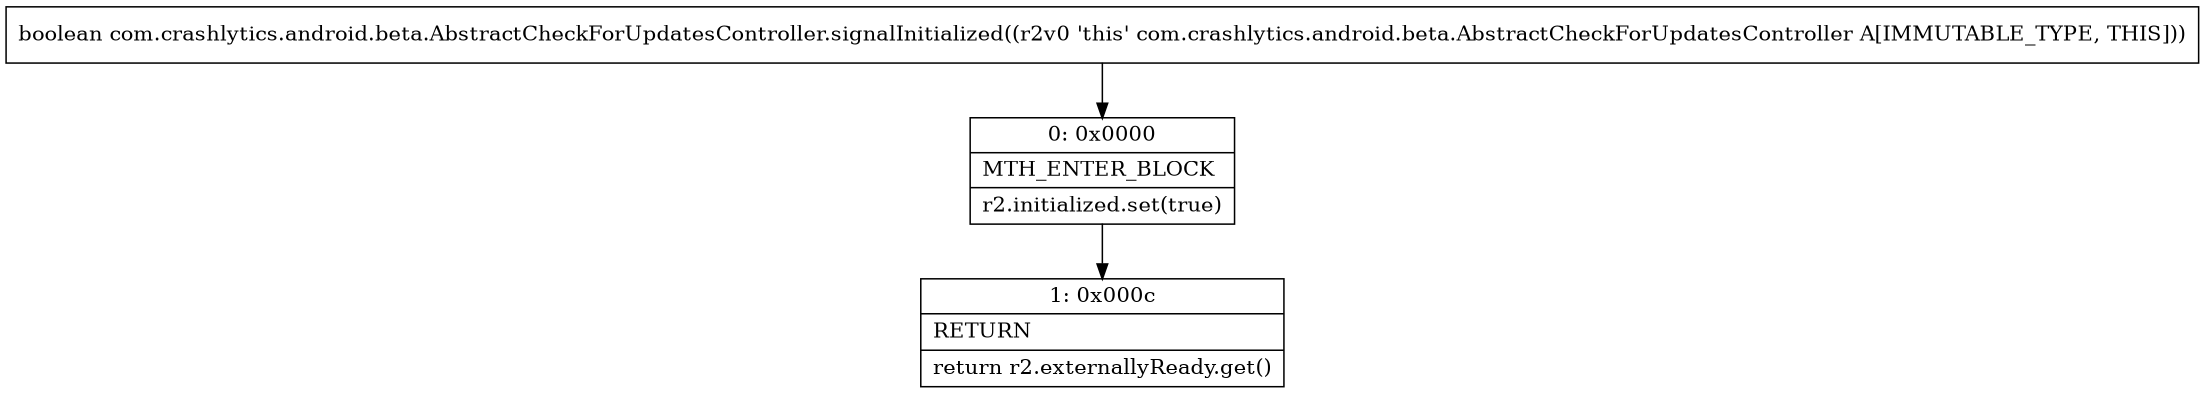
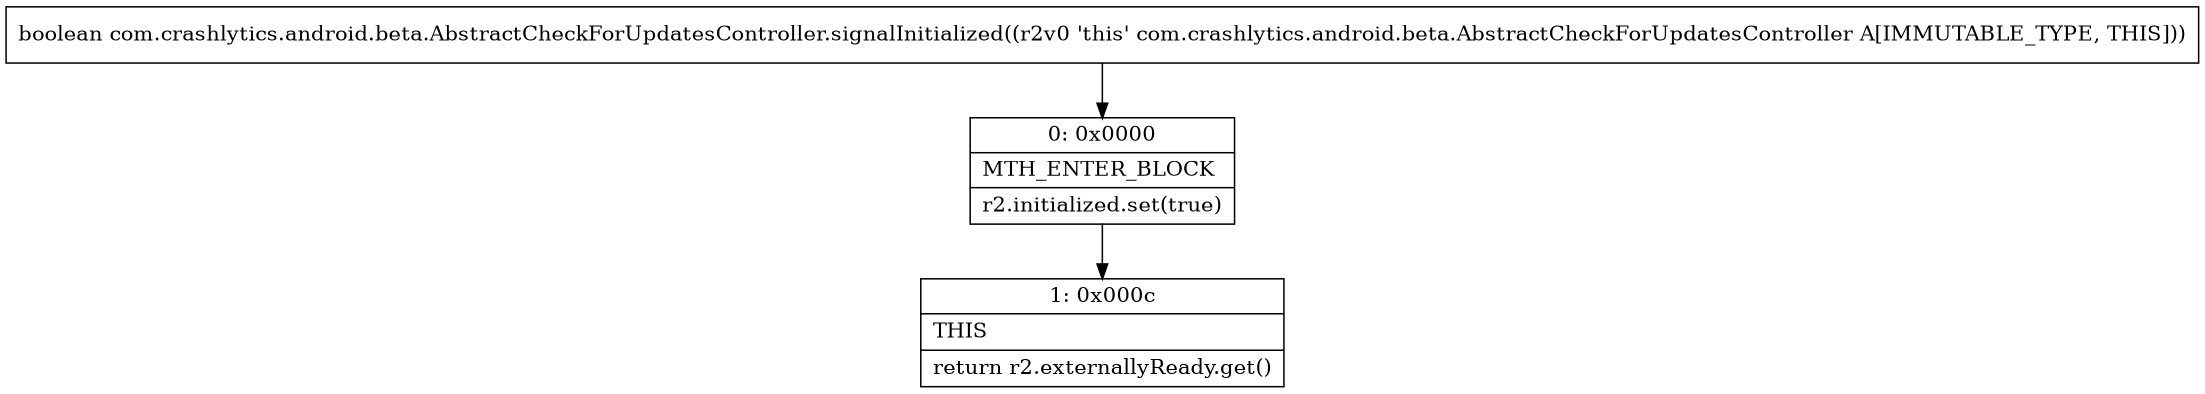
(982, 331) -> (961, 331)
